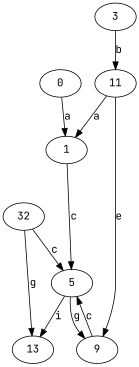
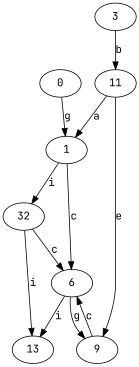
(68, 117) -> (68, 117)
none -> (47, 180)
(33, 283) -> (33, 283)
(72, 283) -> (72, 283)
